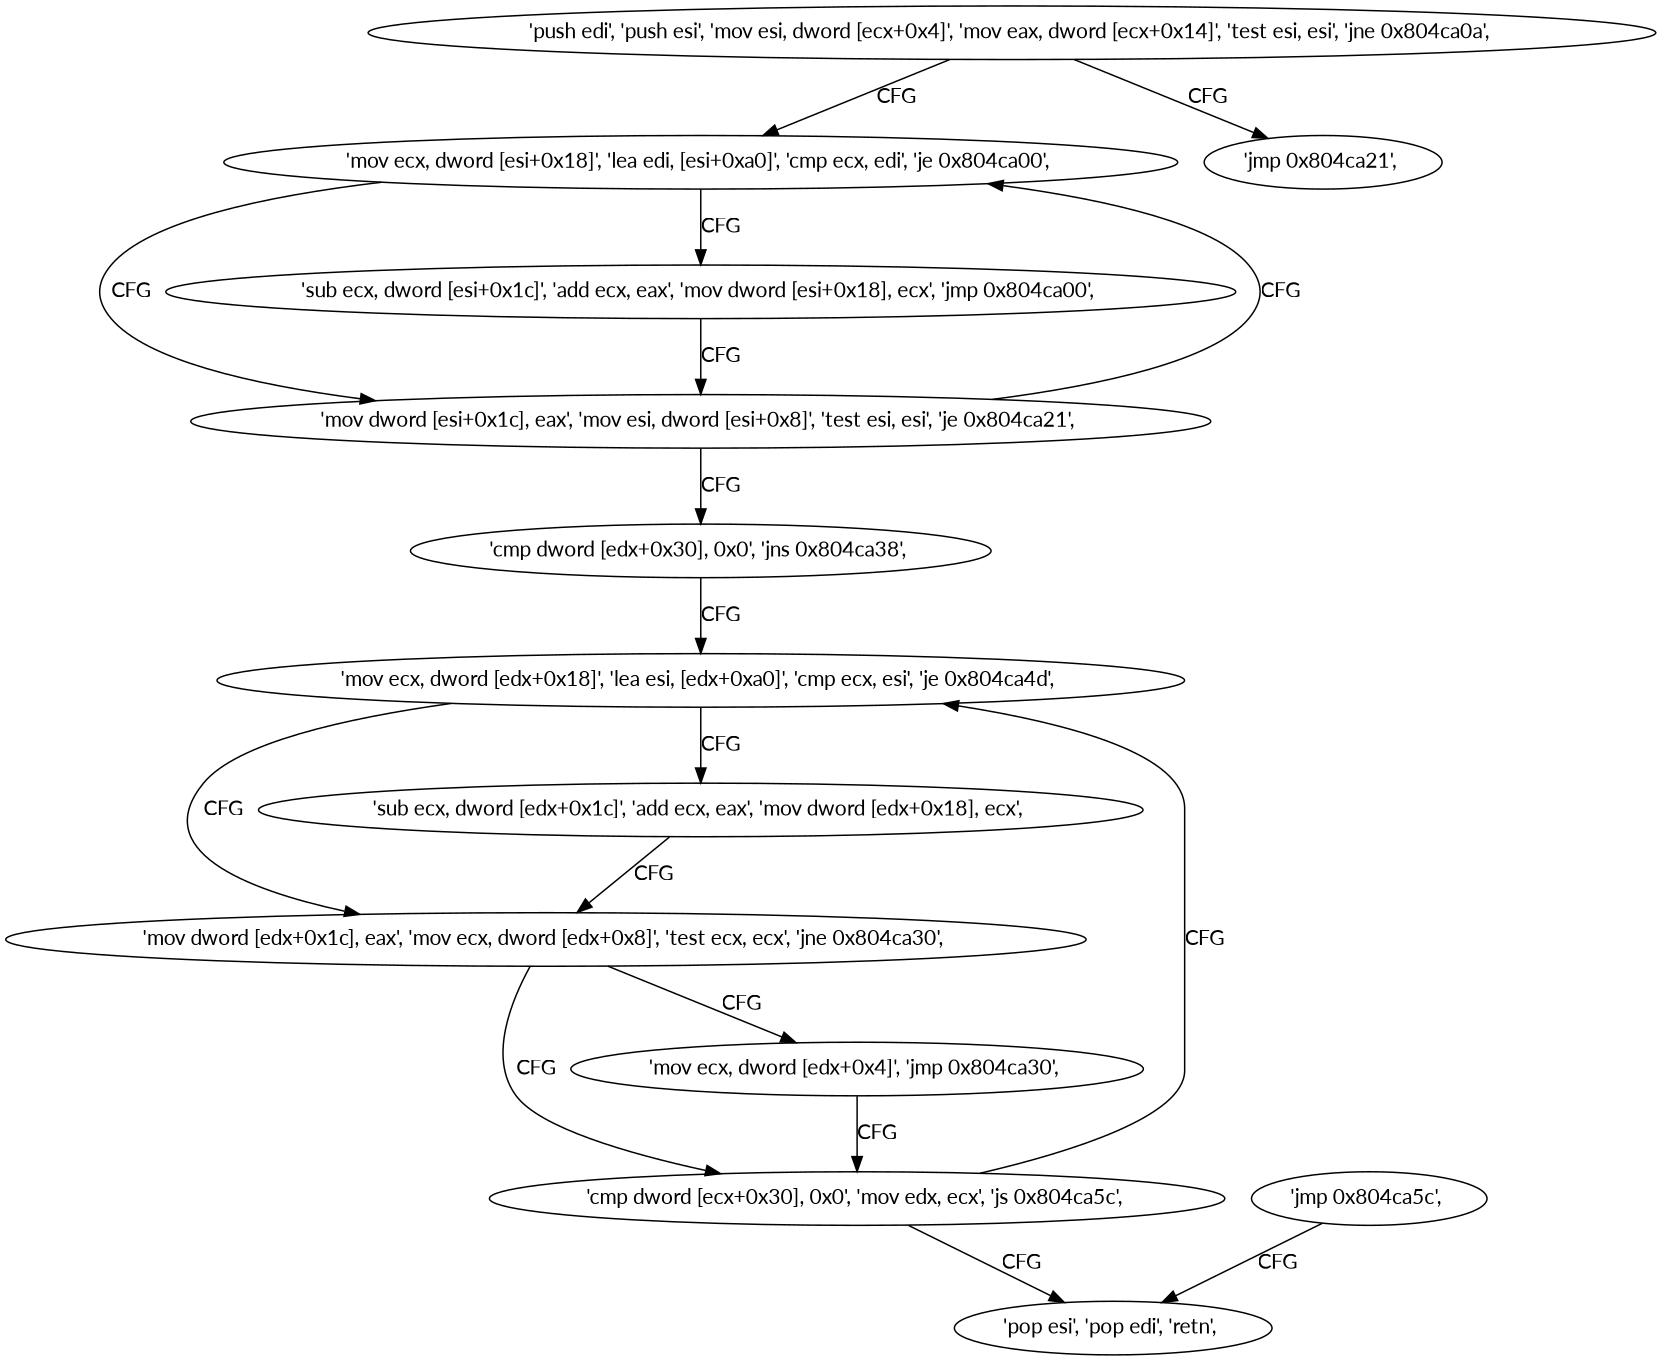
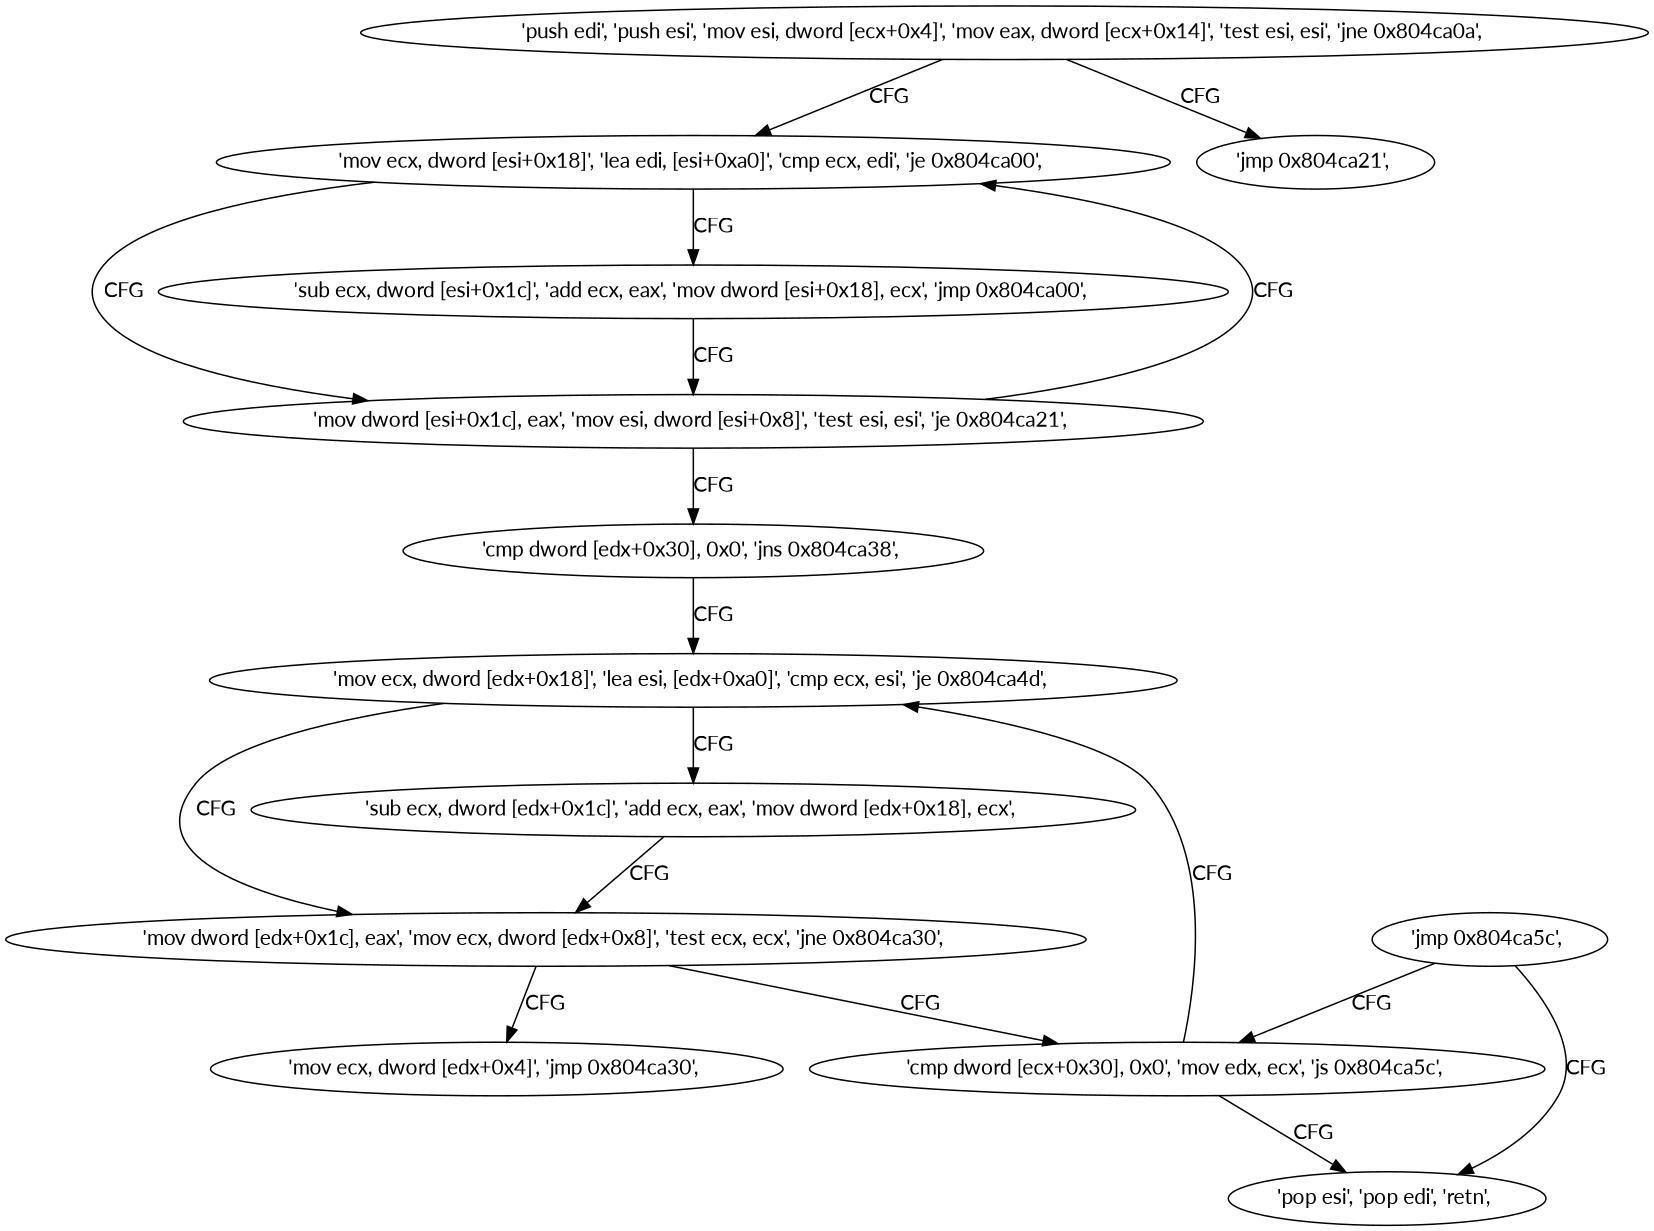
(857, 1126) -> (1344, 1000)
